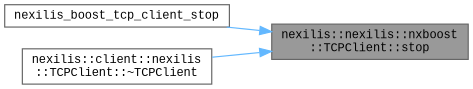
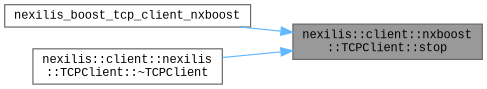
(117, 16) -> (128, 16)
(370, 42) -> (388, 42)
